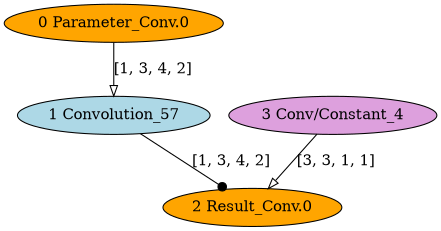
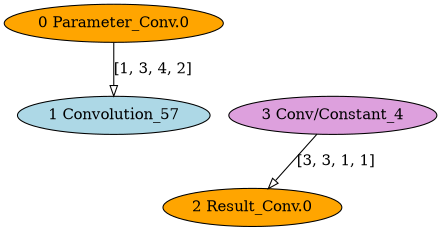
(180, 159) -> none
